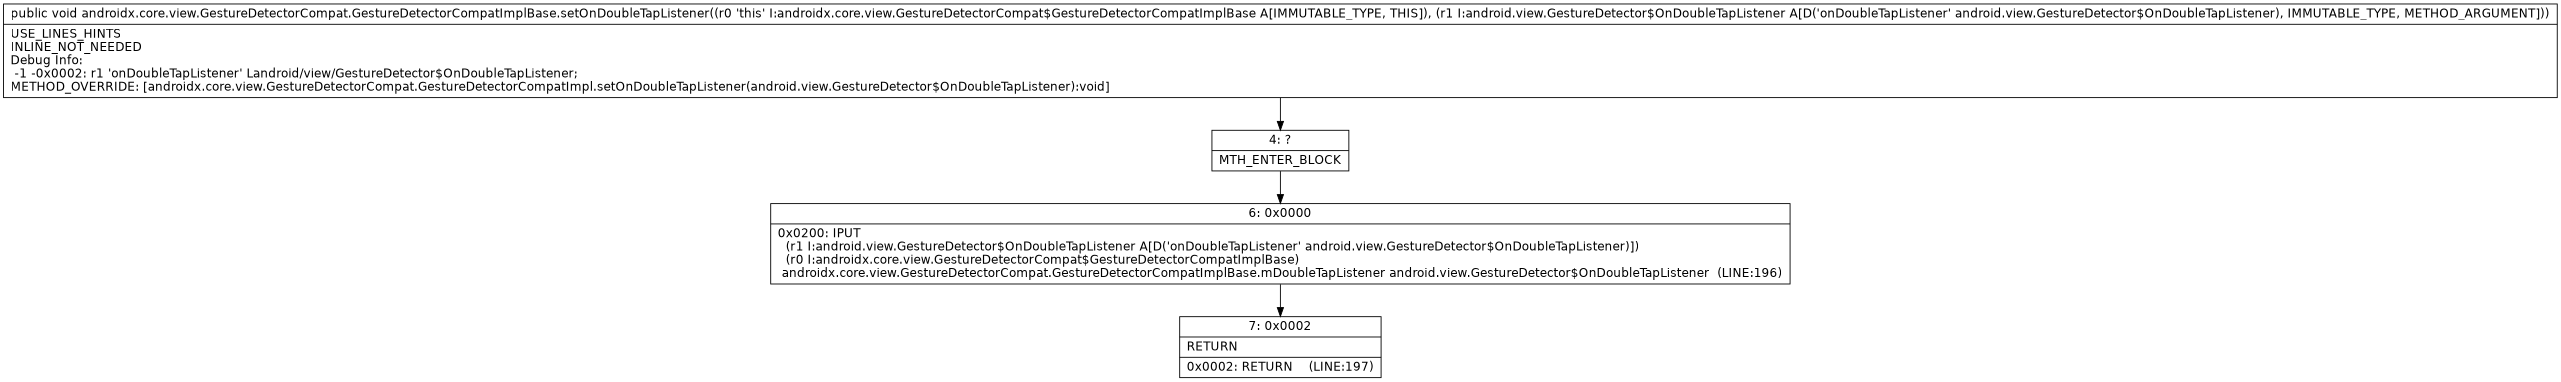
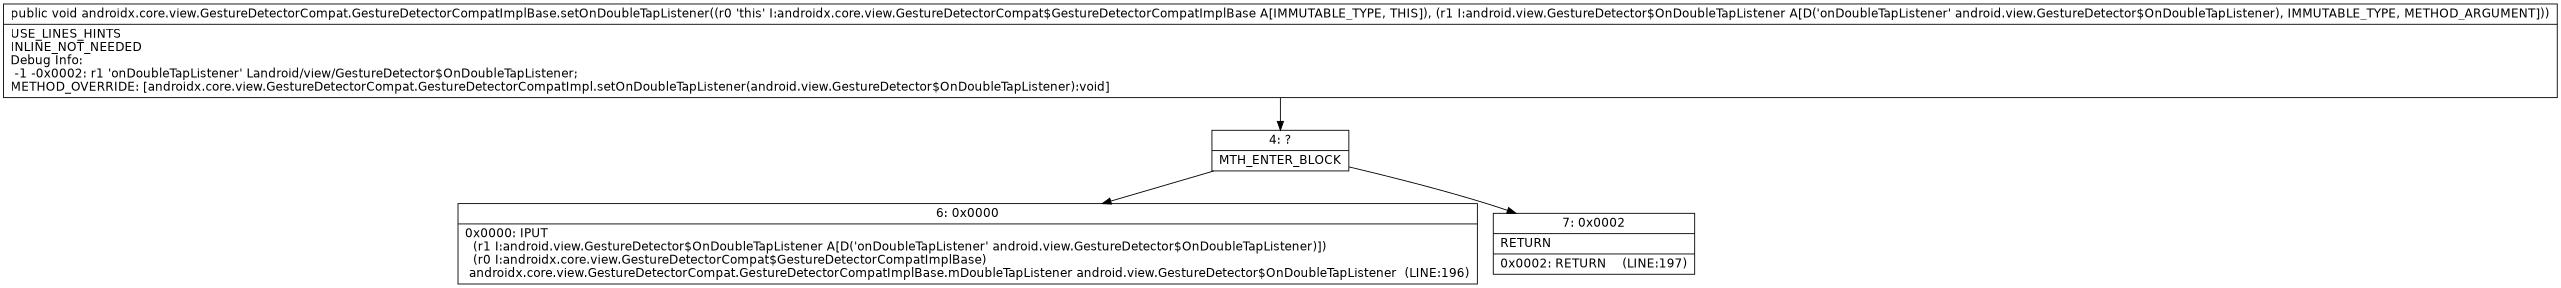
(823, 234) -> (511, 234)
(1280, 296) -> (1429, 187)
